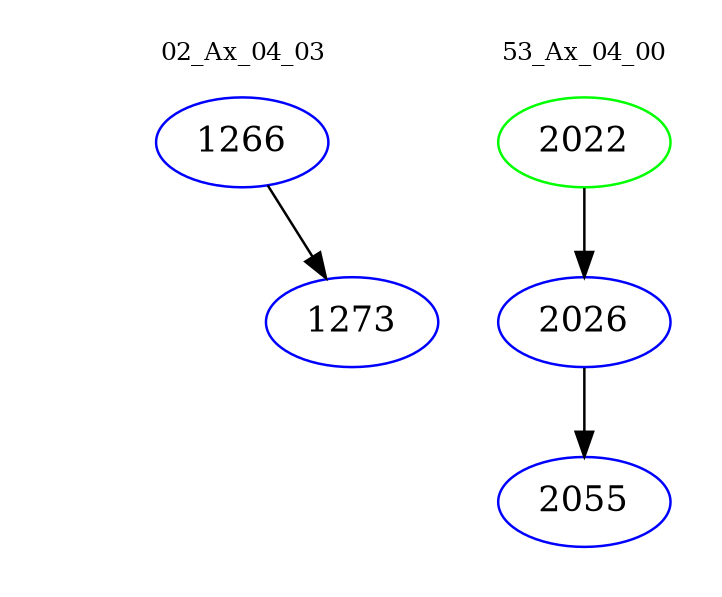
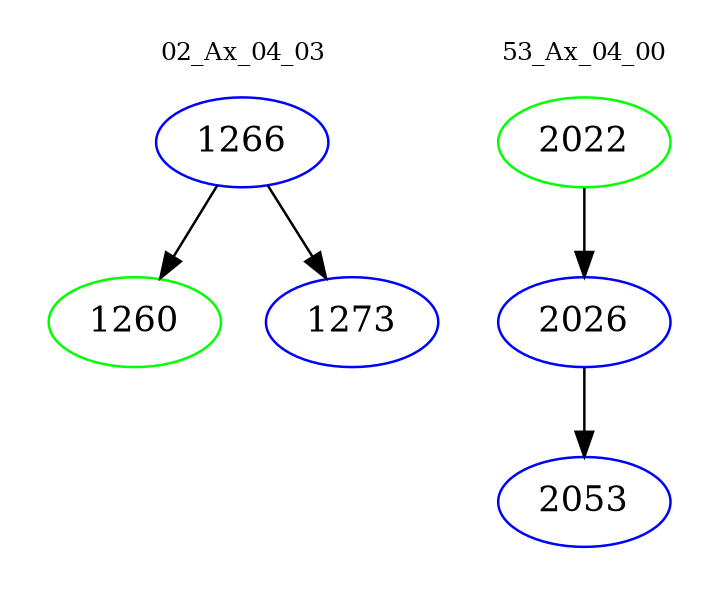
none -> (135, 322)
(584, 502) -> (584, 502)
